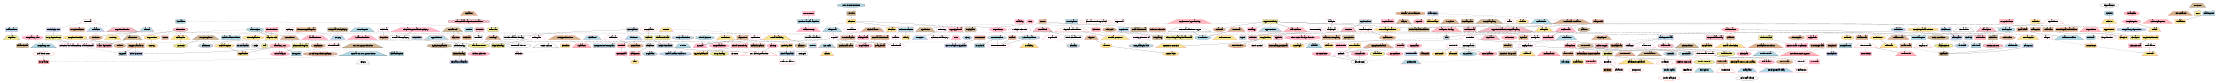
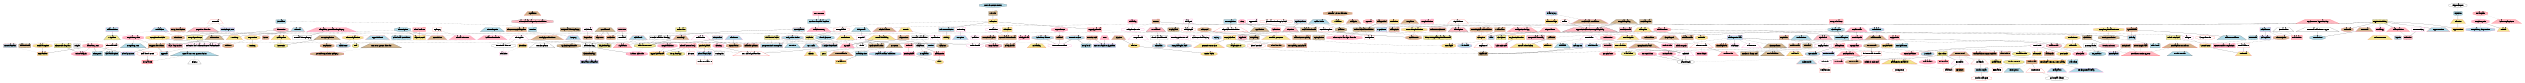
none -> (861, 46)
